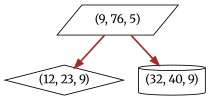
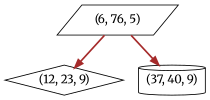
(118, 20) -> (118, 20)
(172, 80) -> (172, 80)
